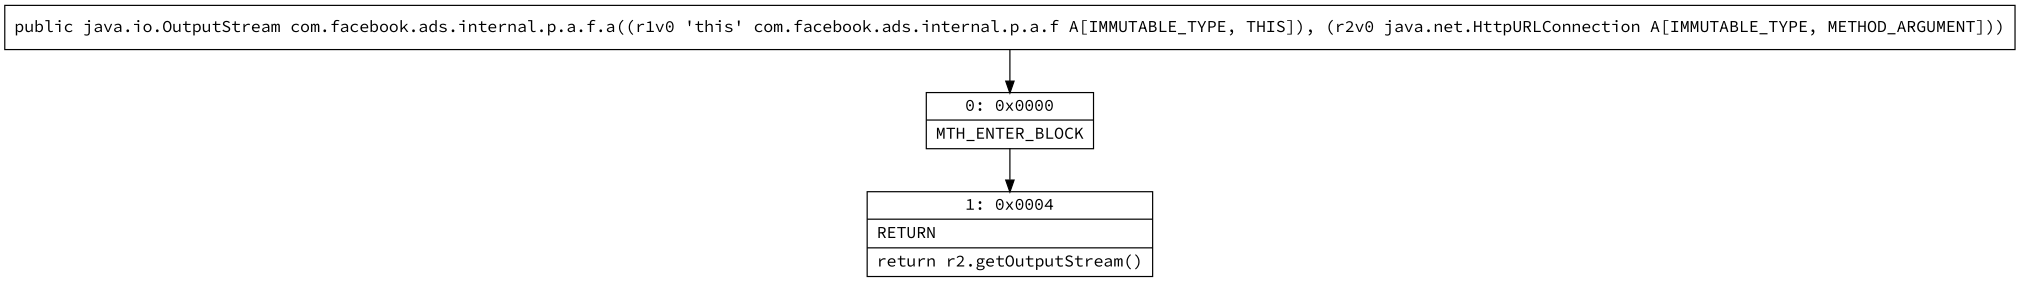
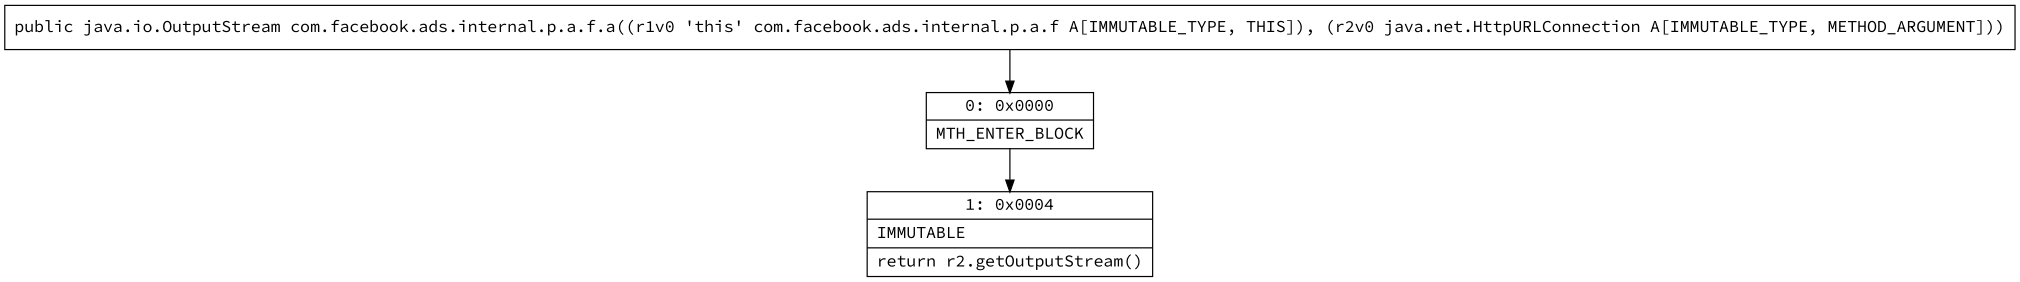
(907, 233) -> (922, 233)
